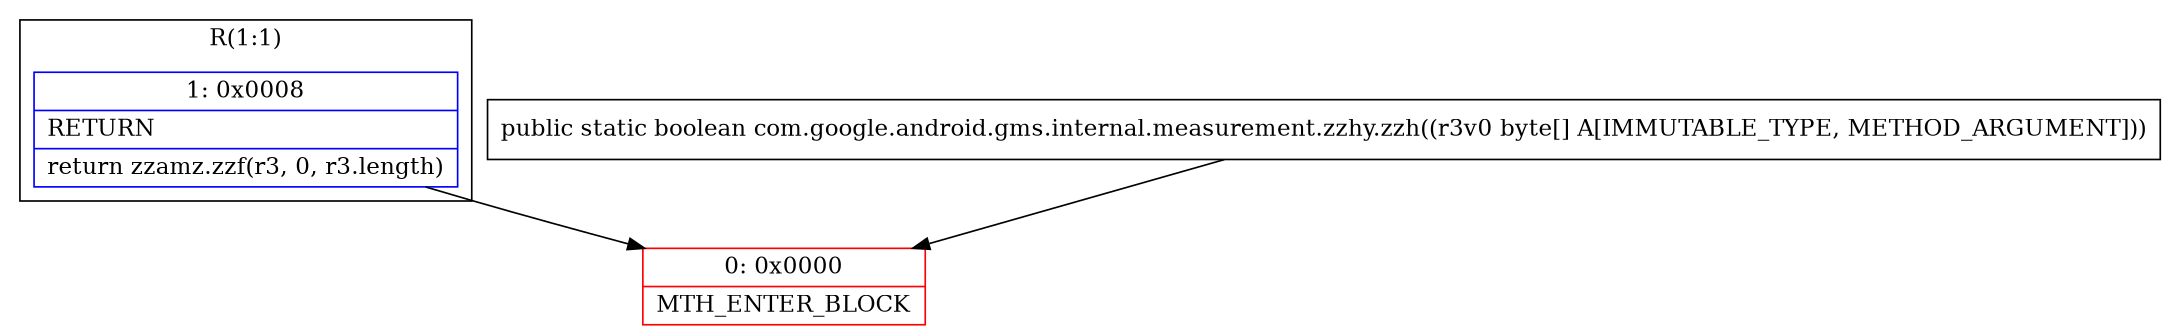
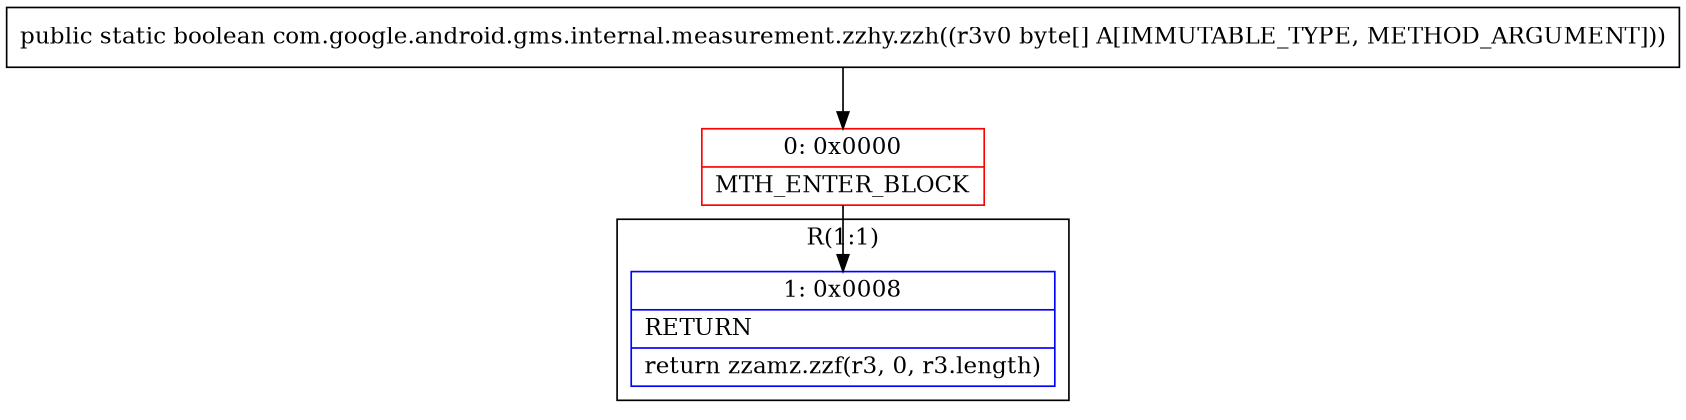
(527, 216) -> (843, 230)
